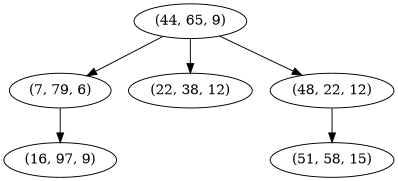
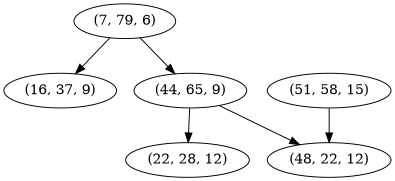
(129, 54) -> (154, 52)
(190, 91) -> (187, 160)
(332, 121) -> (329, 121)
(60, 160) -> (60, 91)
